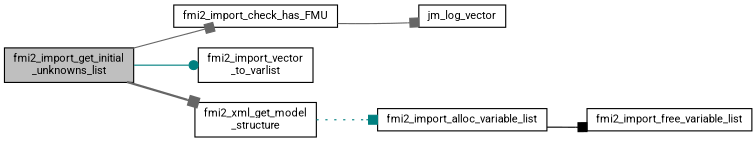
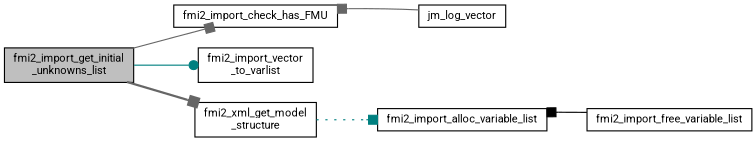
(373, 24) -> (384, 9)
(561, 127) -> (573, 112)
